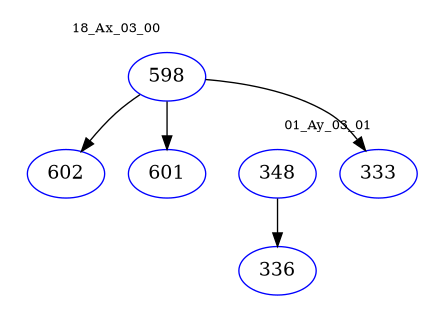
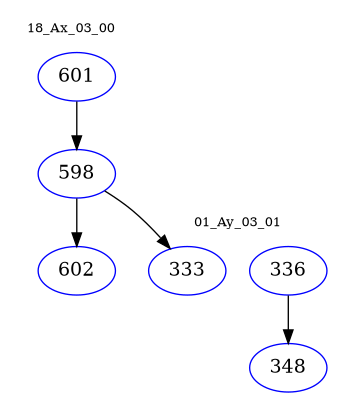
(167, 119) -> (77, 119)
(278, 216) -> (288, 313)
